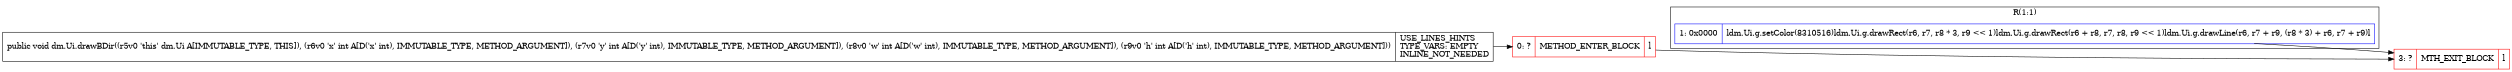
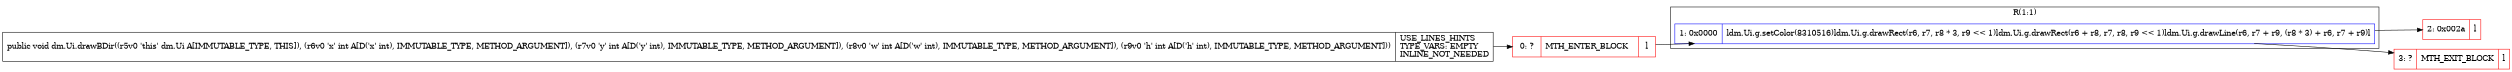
none -> (2452, 30)
(1590, 46) -> (1587, 46)
(2022, 57) -> (1674, 44)
